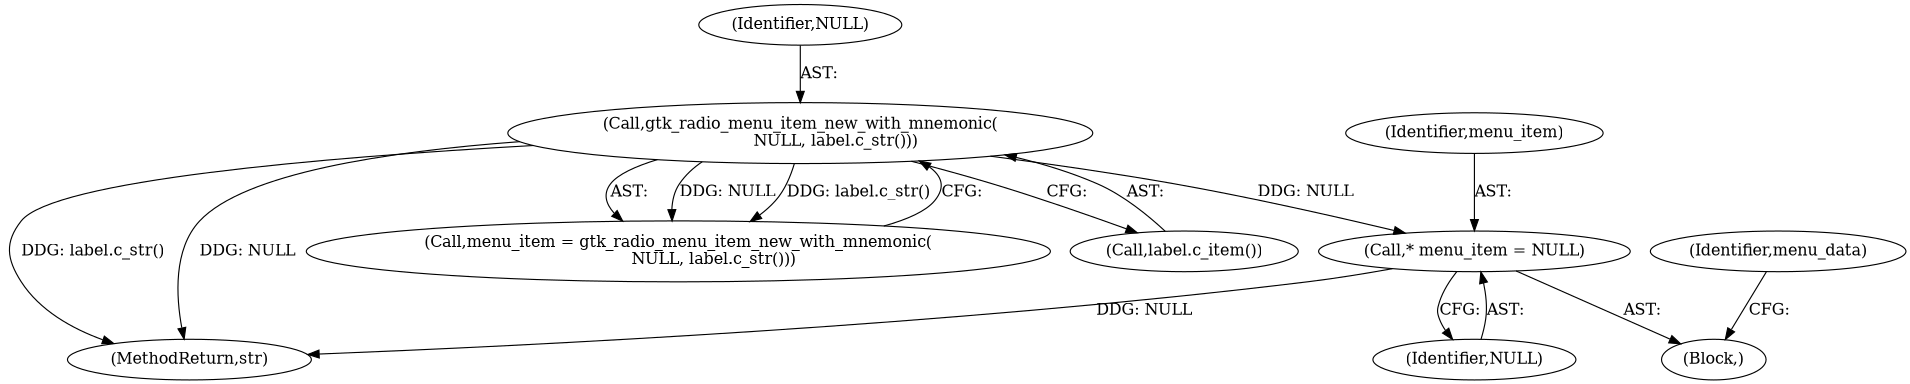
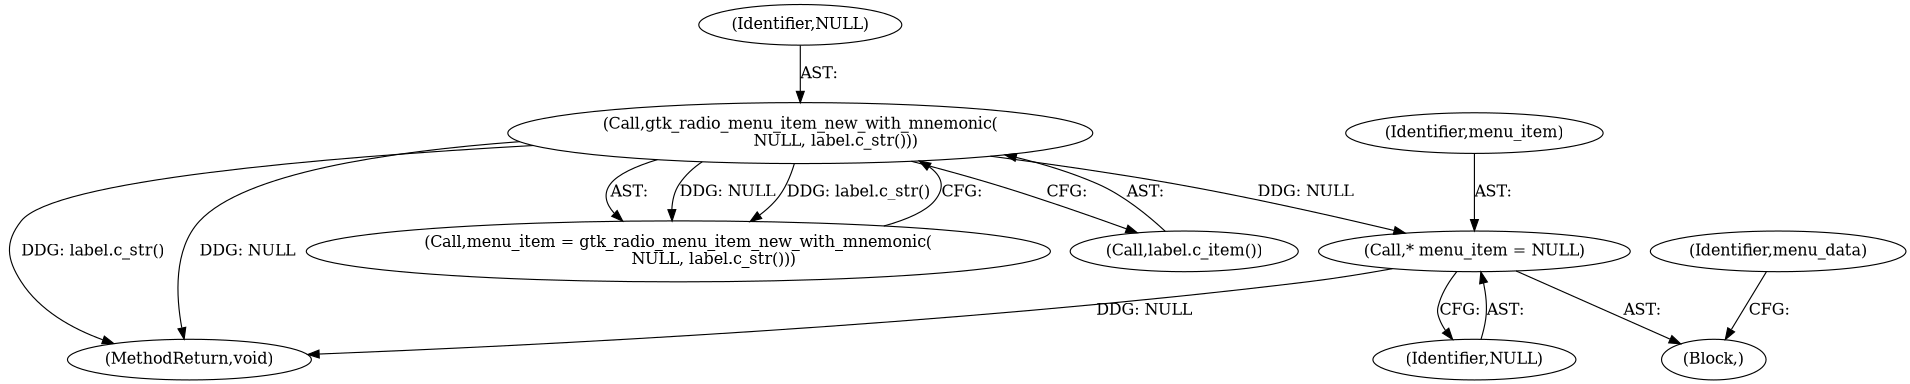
(189, 360) -> (189, 360)
